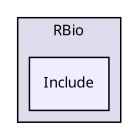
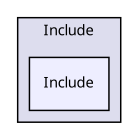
(69, 32) -> (69, 32)
